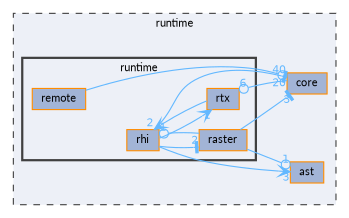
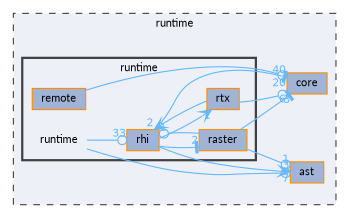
(267, 83) -> (263, 99)
none -> (59, 140)
